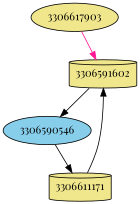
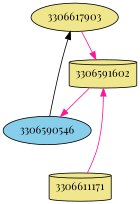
(78, 100) -> (78, 100)
(100, 136) -> (100, 136)
(62, 155) -> (58, 77)
